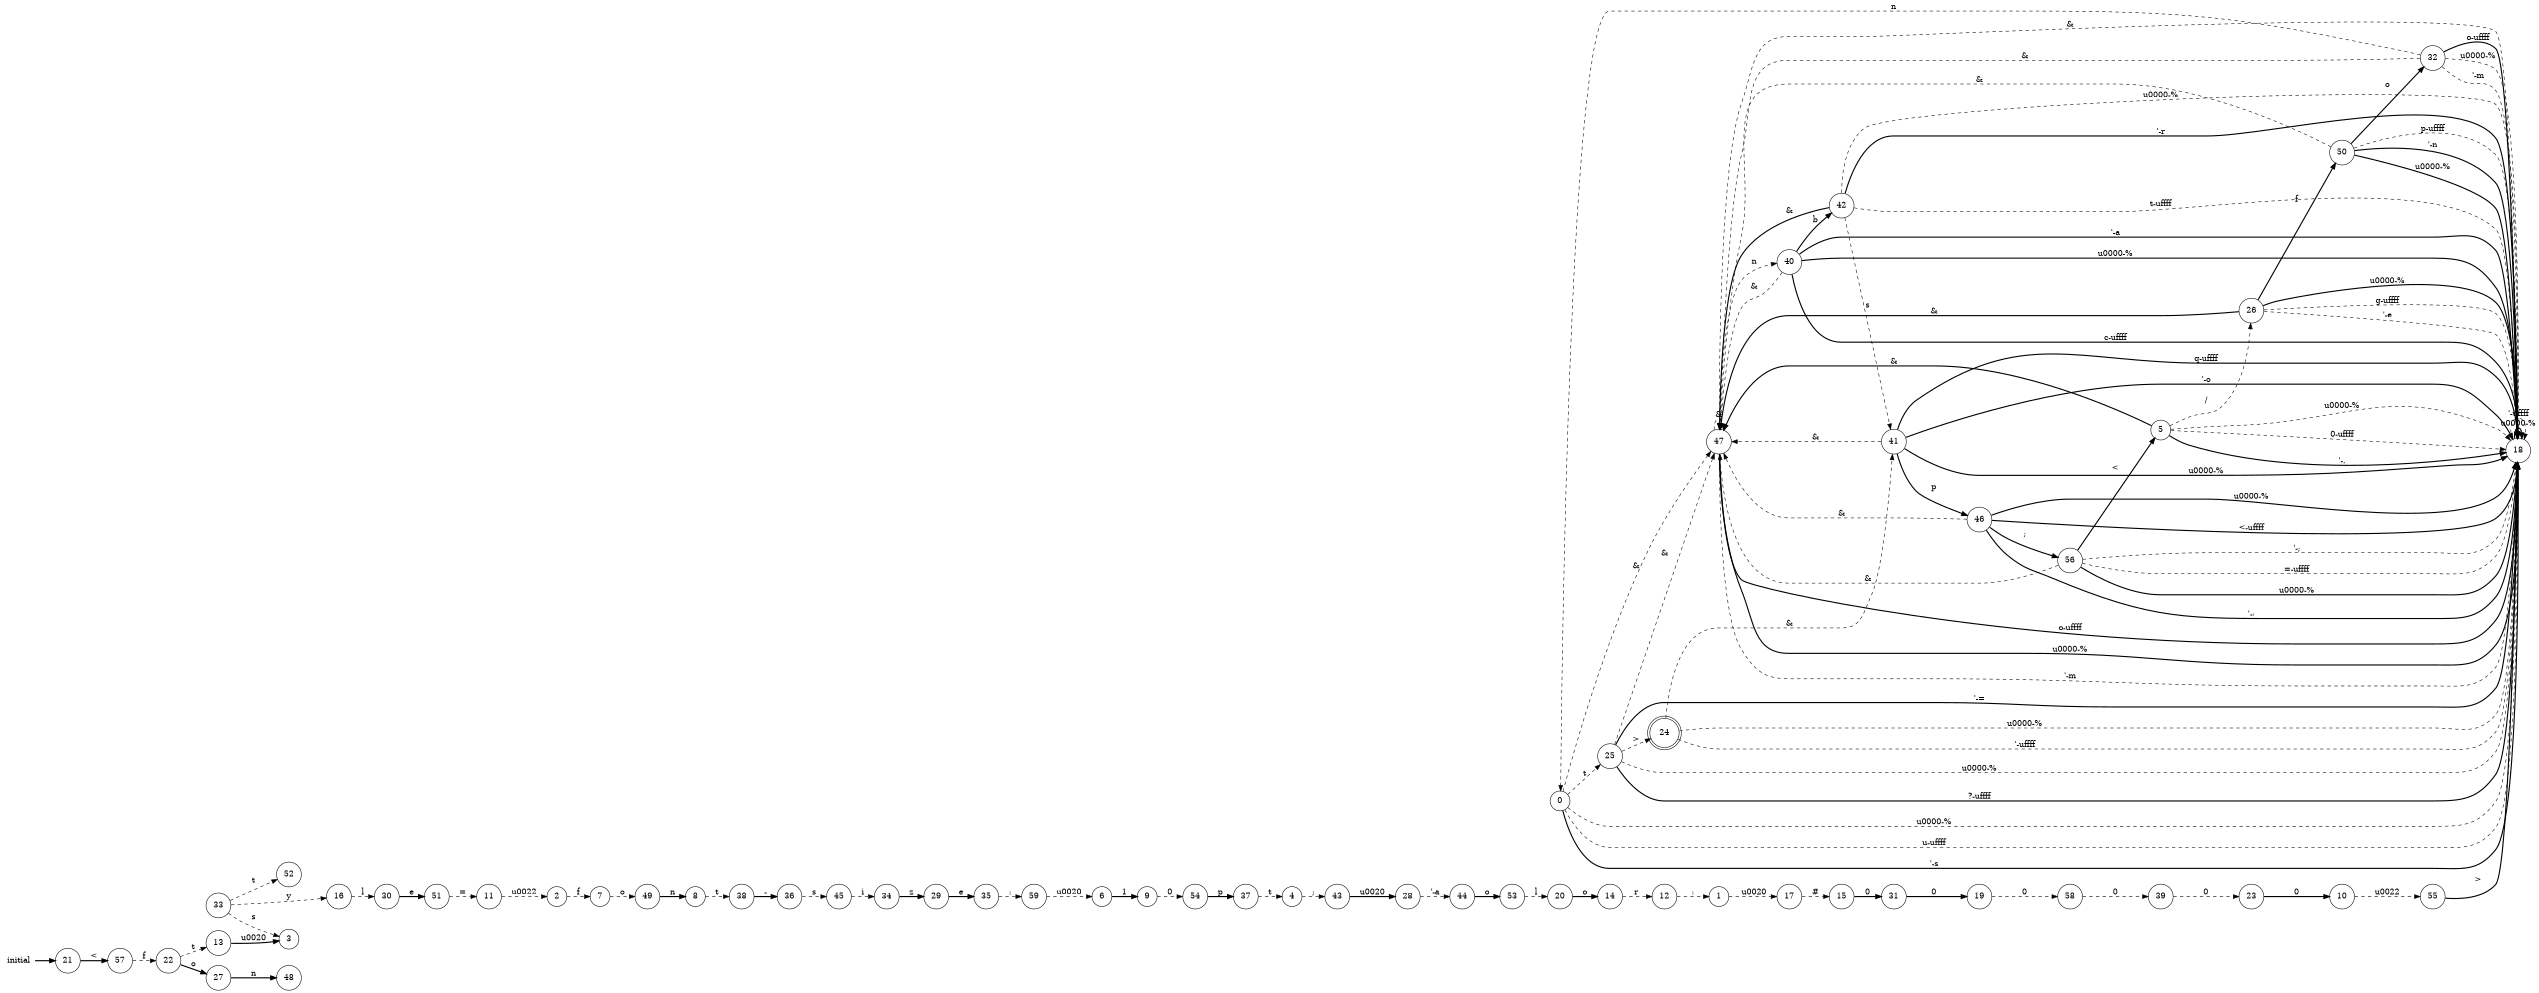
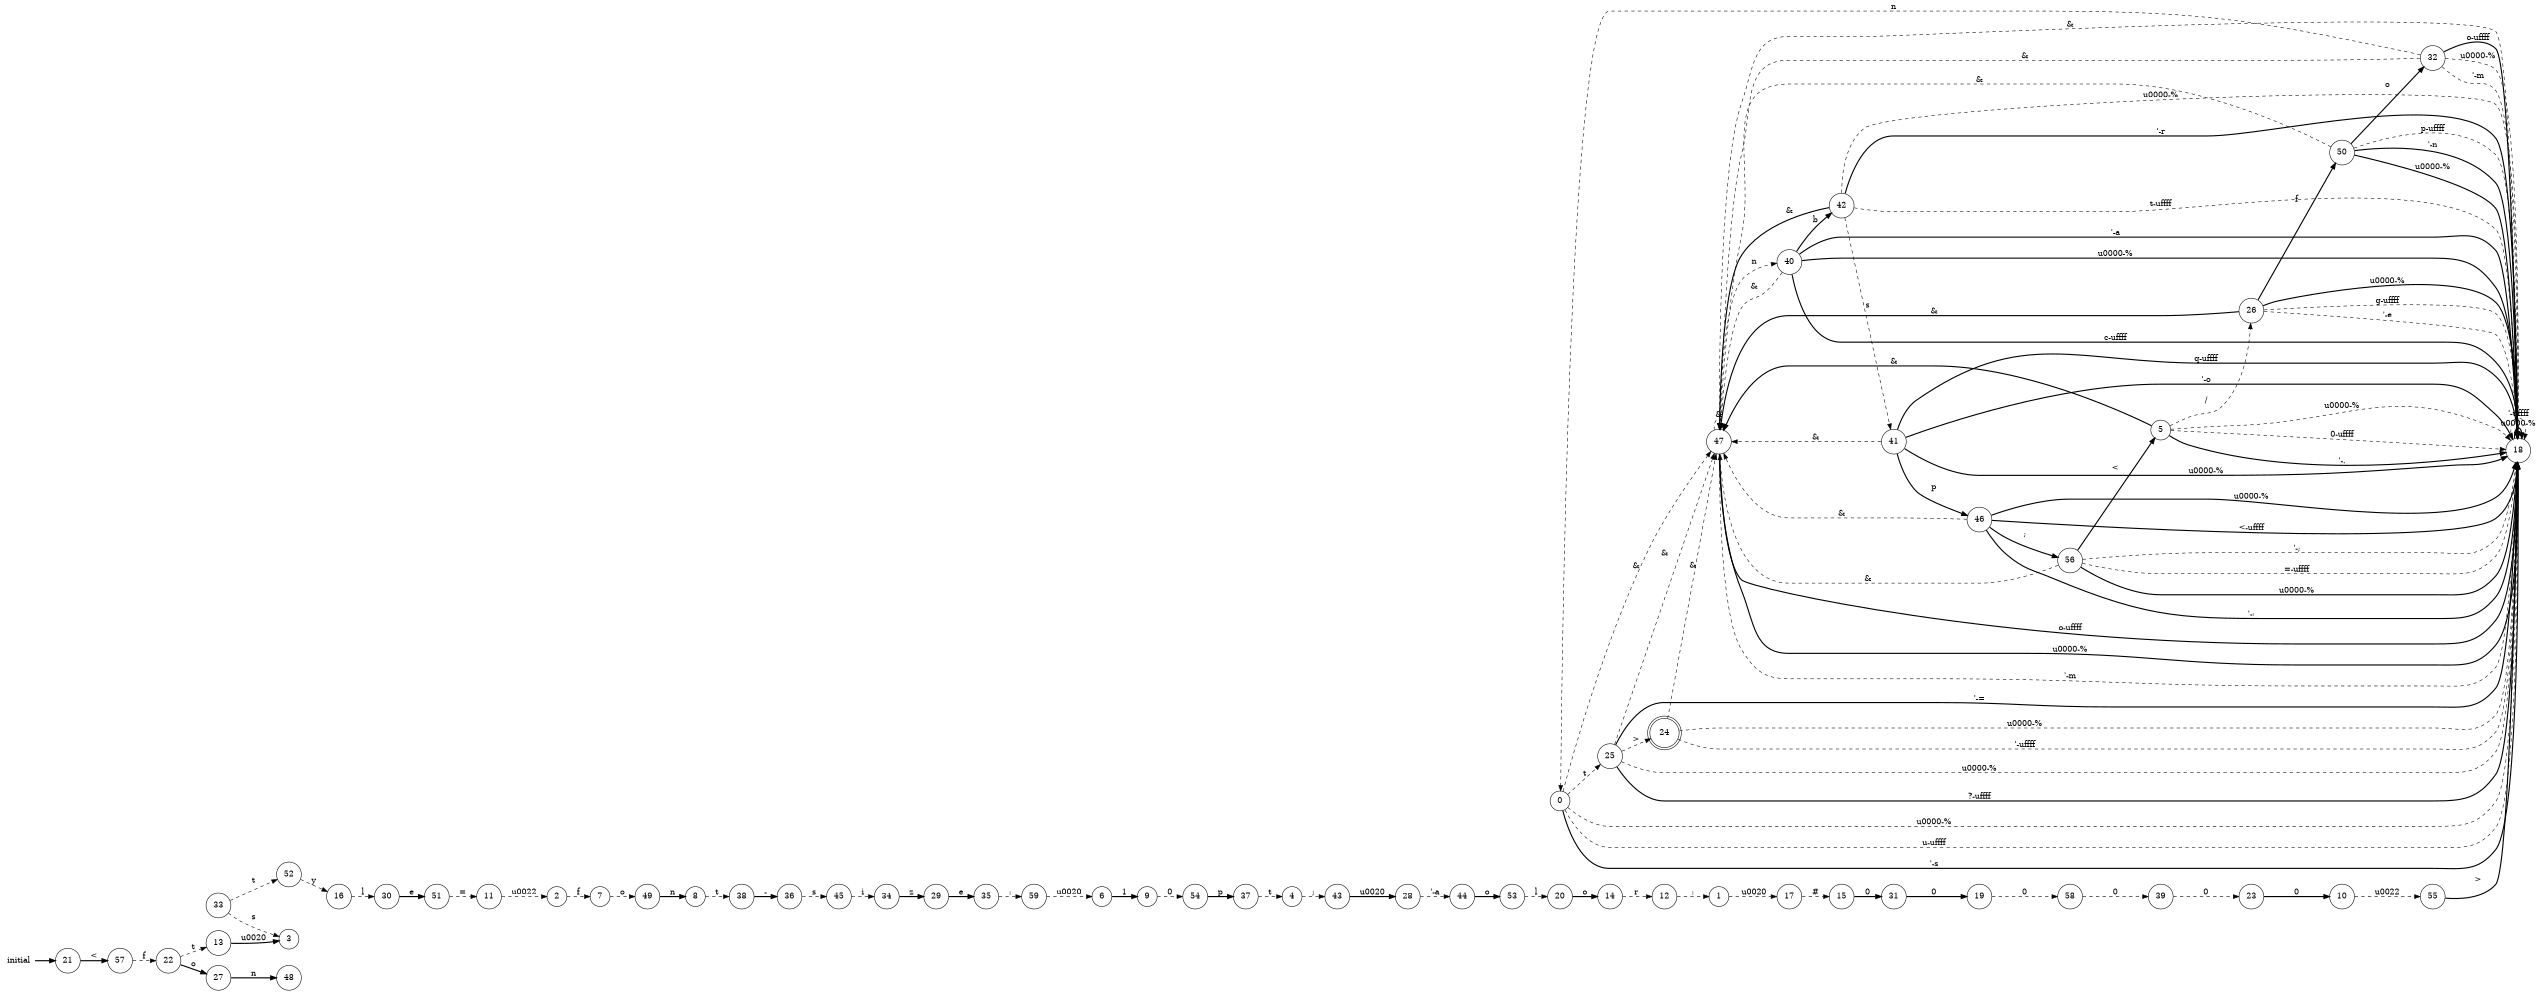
(1816, 628) -> (1691, 589)
(276, 902) -> (311, 884)
